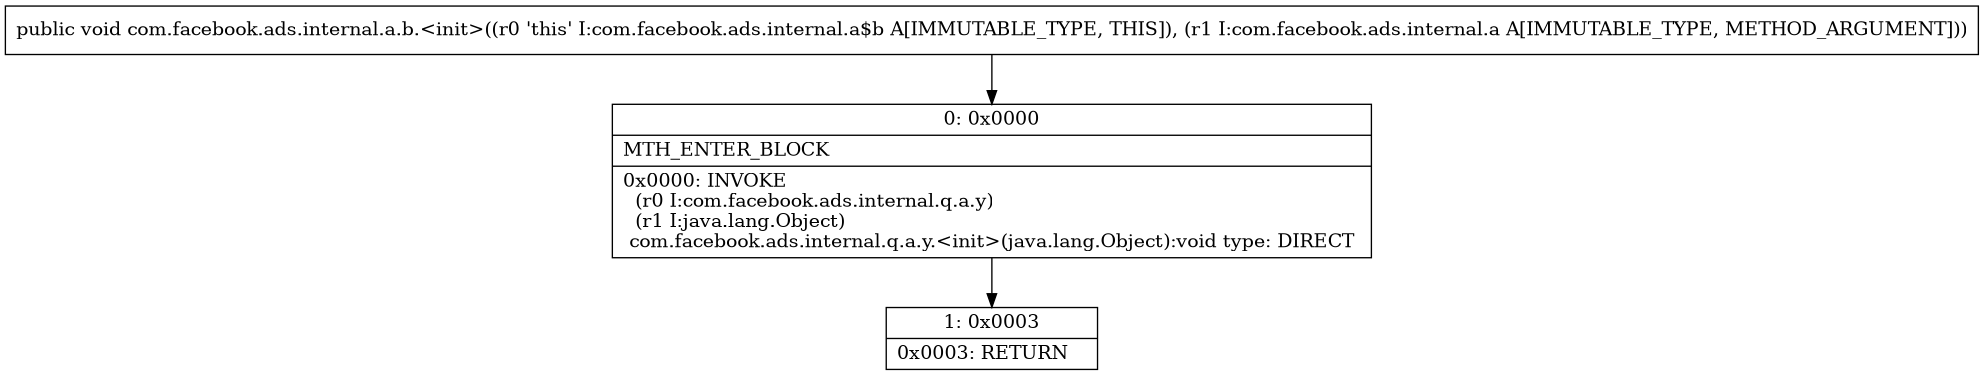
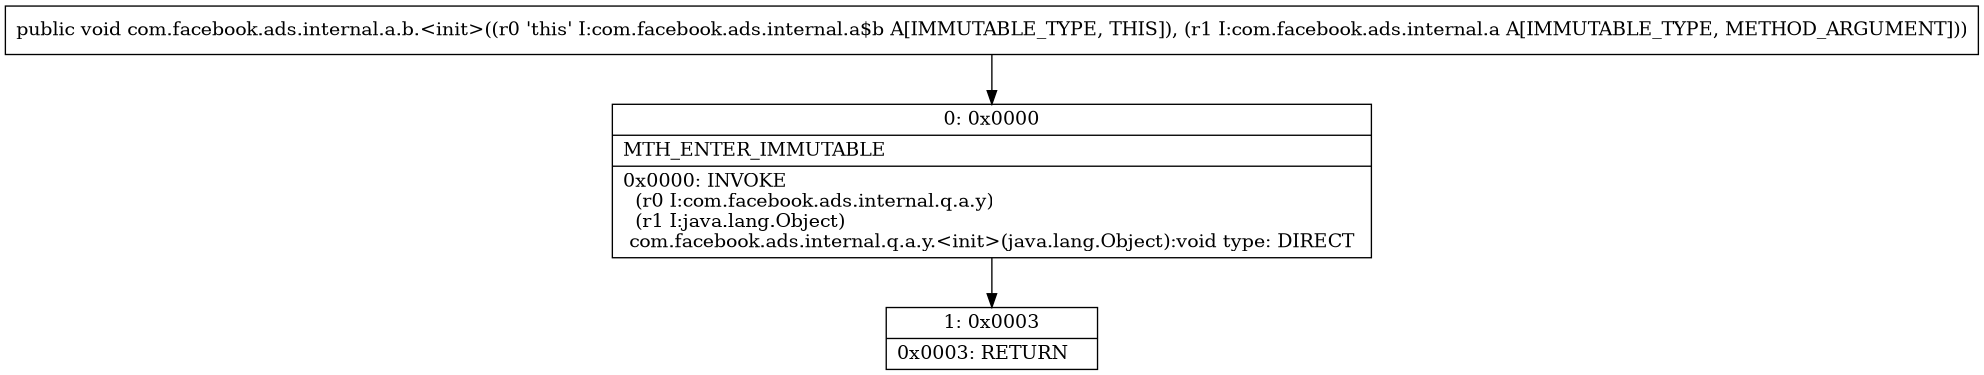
(727, 150) -> (755, 150)
